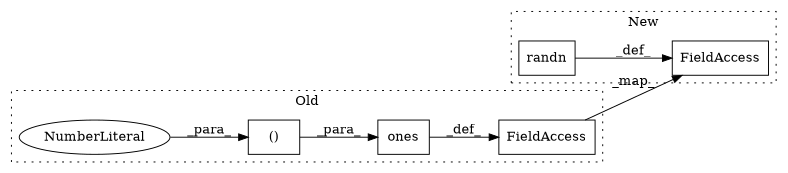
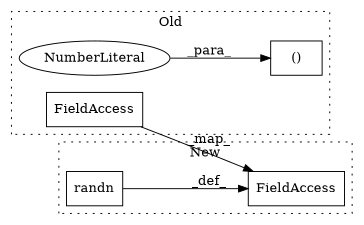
(404, 137) -> none
